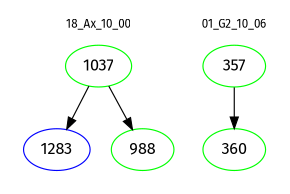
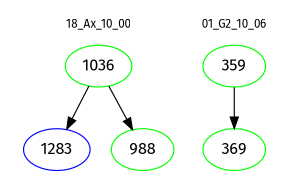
(99, 66) -> (99, 66)
(234, 66) -> (234, 66)
(234, 150) -> (234, 150)
